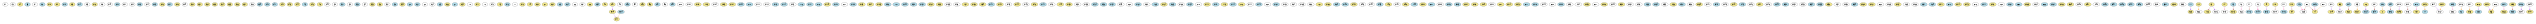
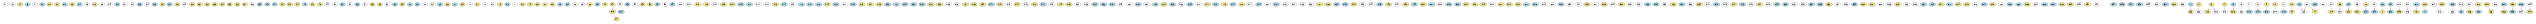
(775, 4) -> (775, 4)
(2105, 4) -> none
